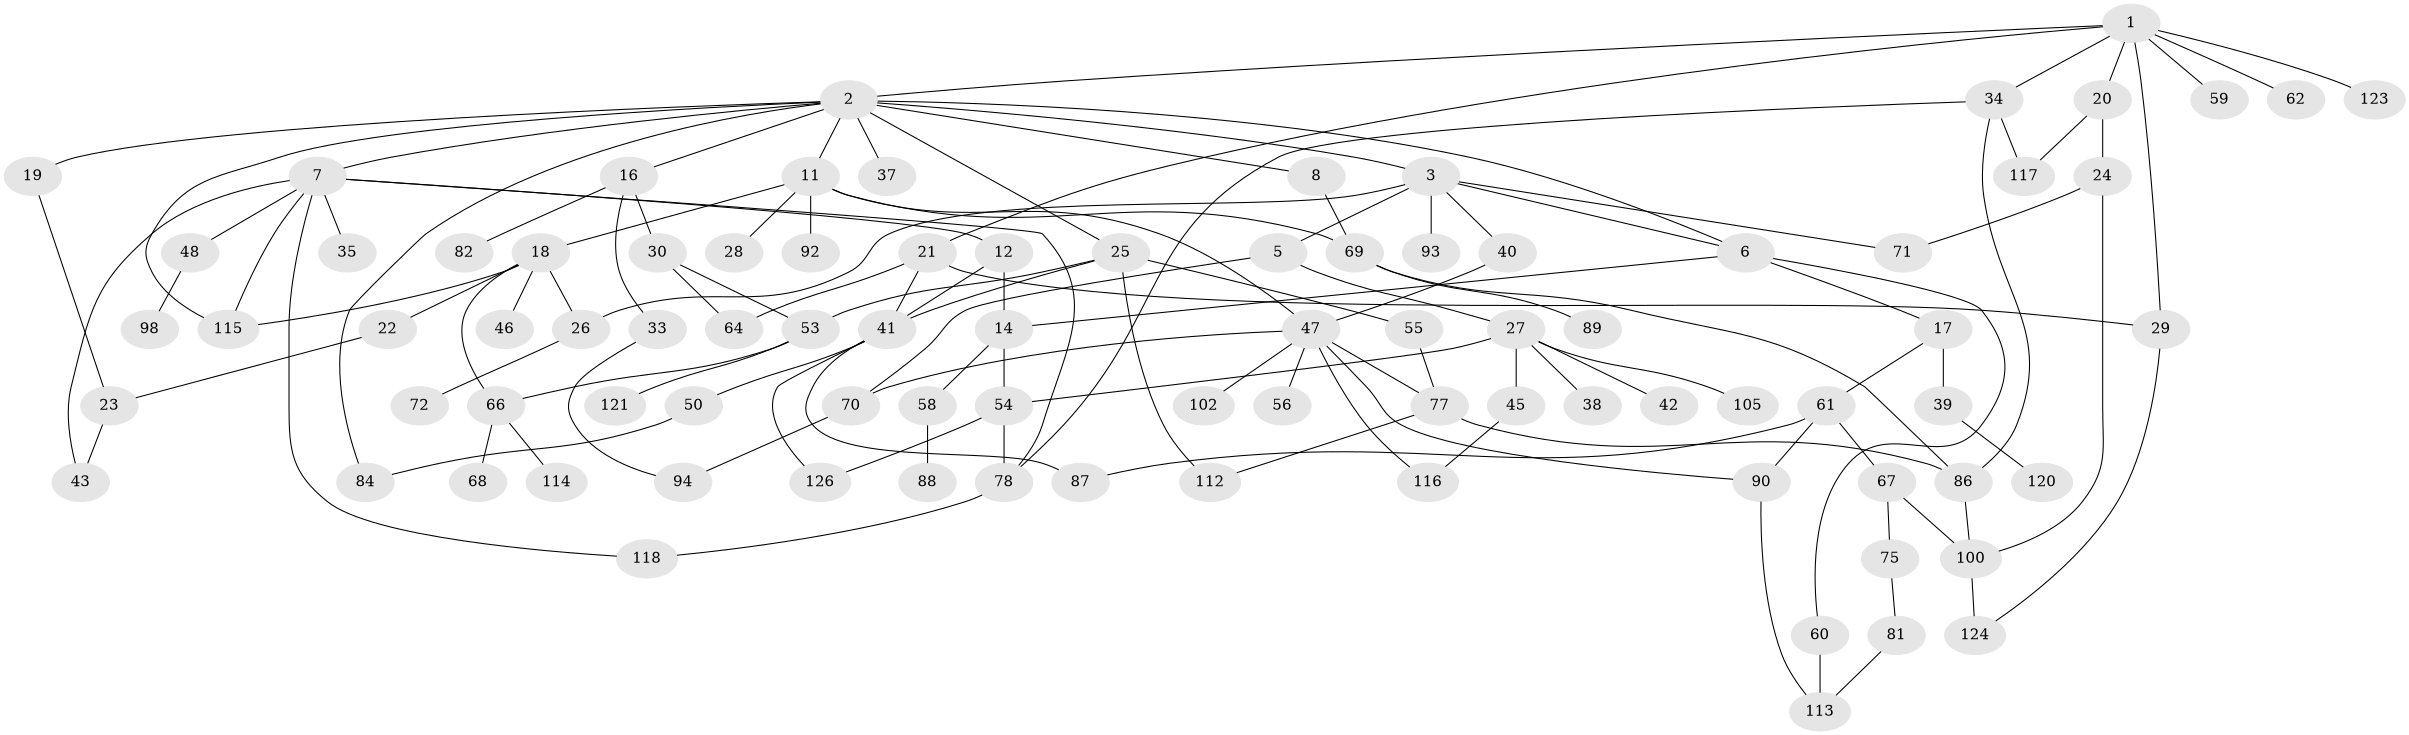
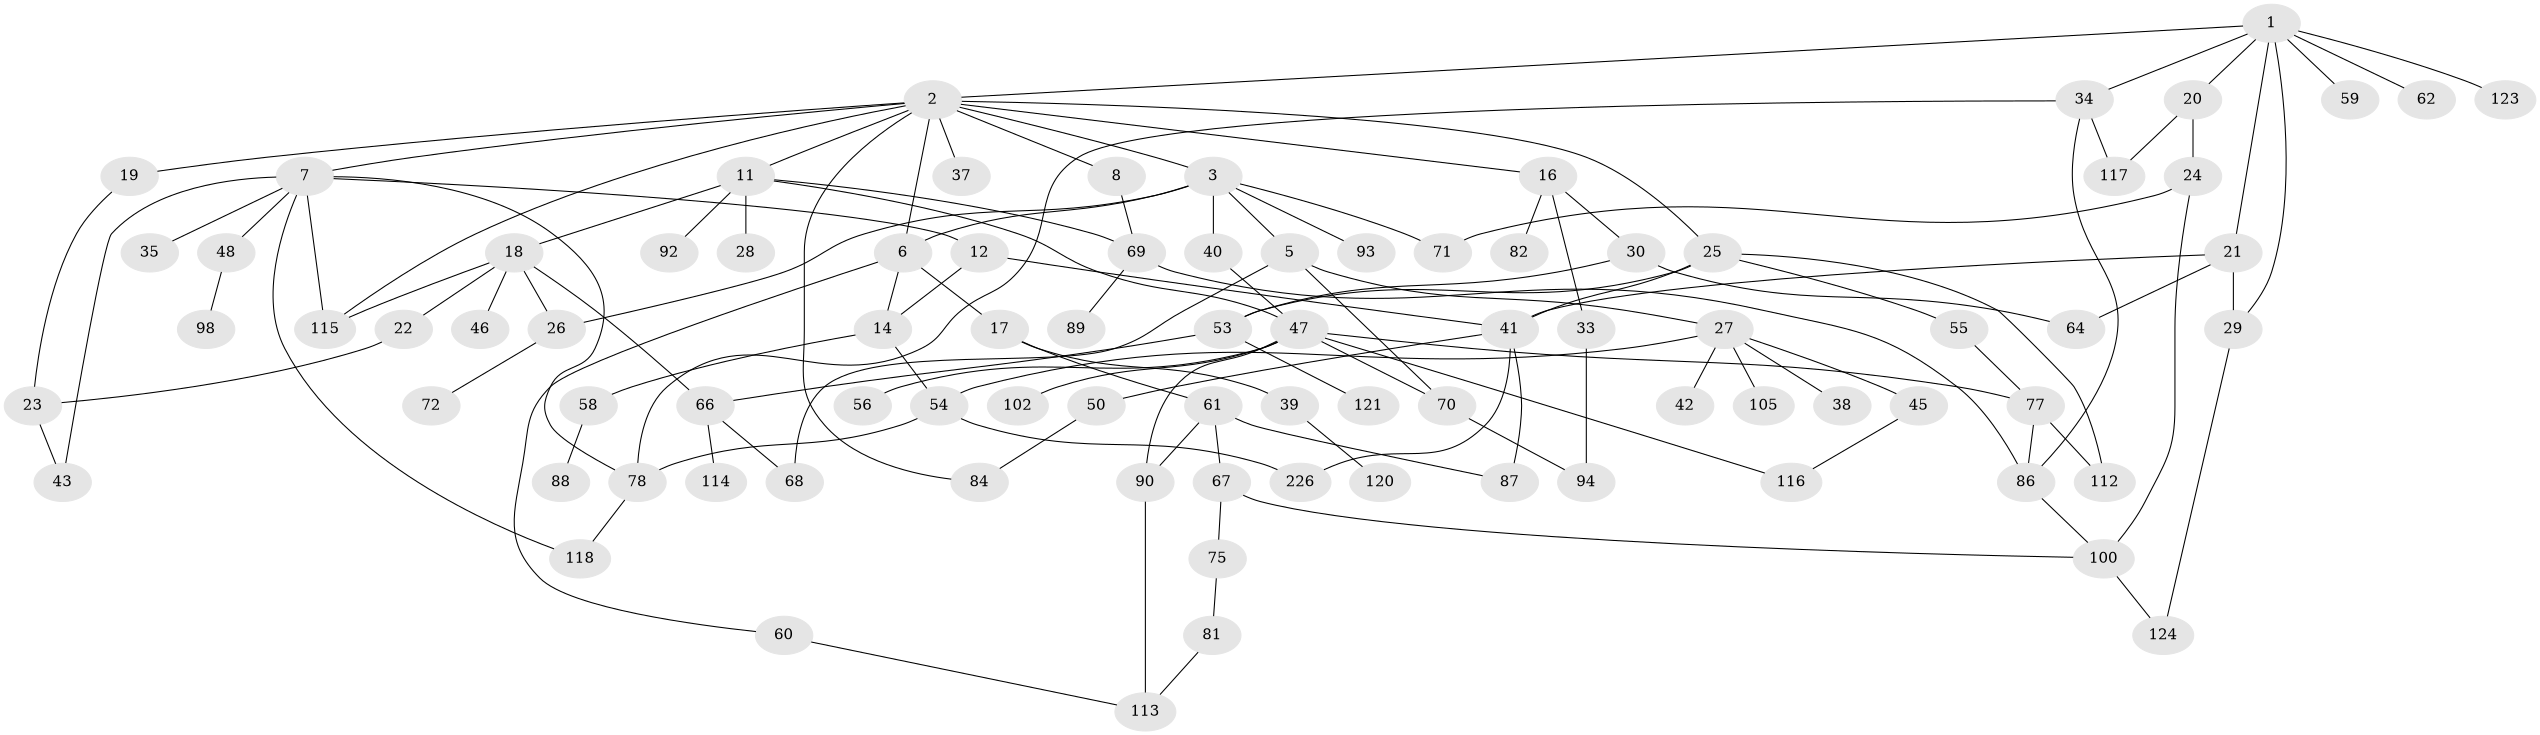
none -> (985, 359)
(820, 482) -> (1300, 482)
